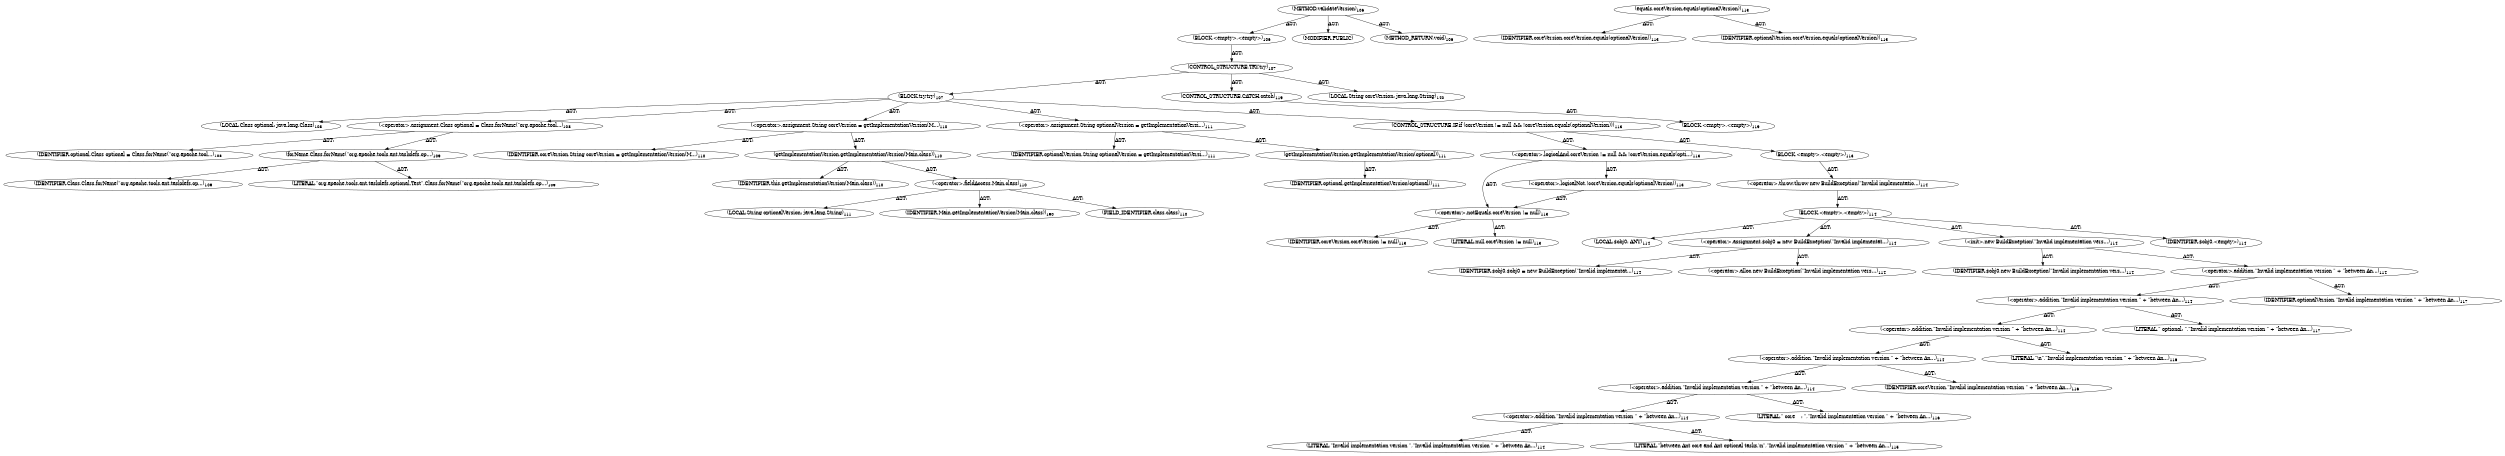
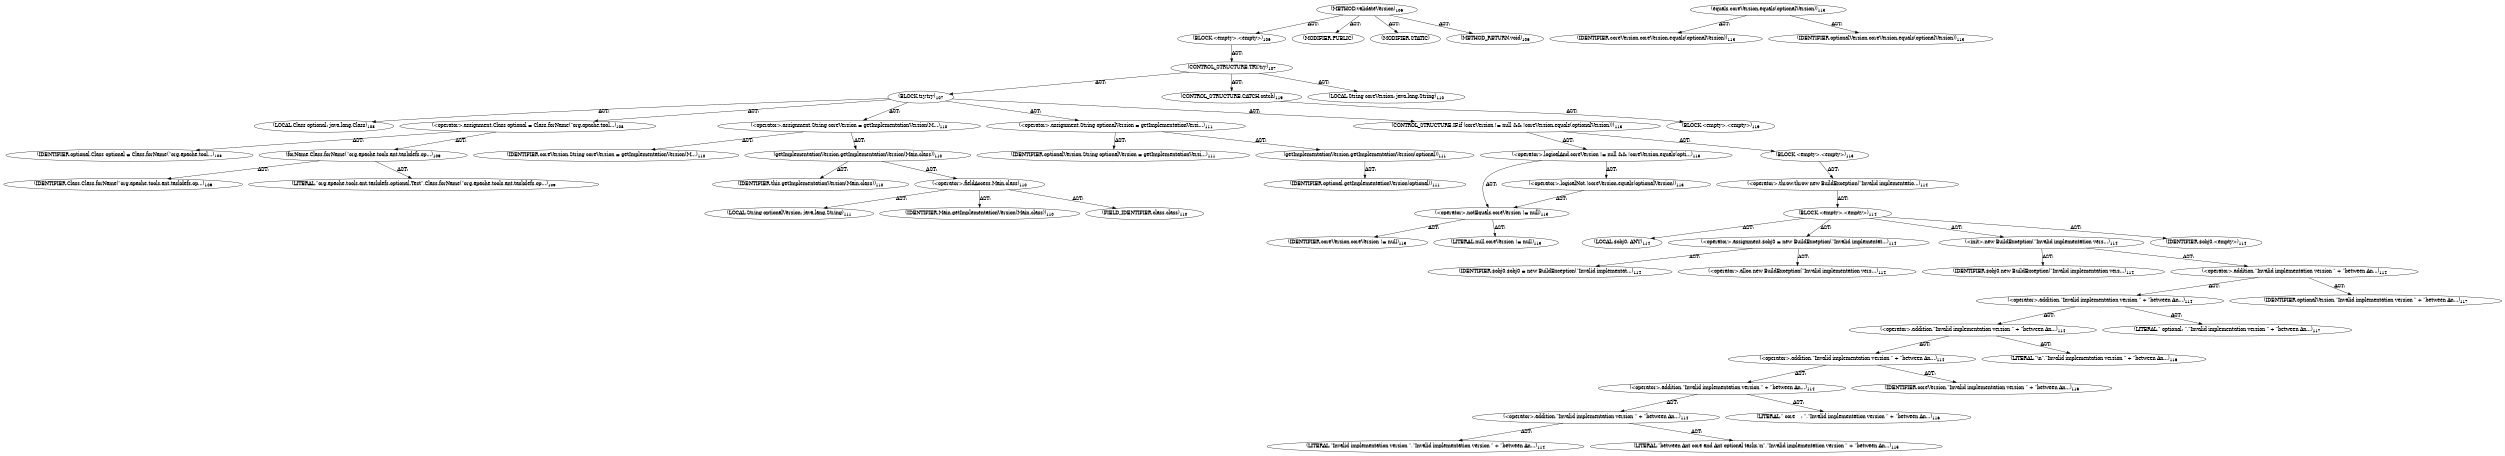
none -> (1405, 39)
(1440, 97) -> (1440, 97)
(1050, 213) -> (1050, 213)
